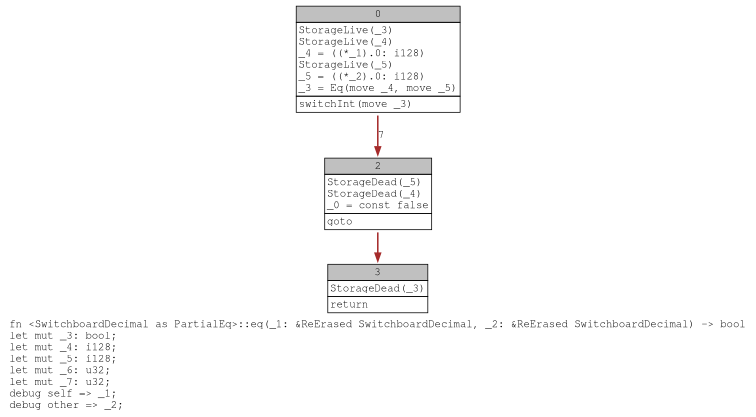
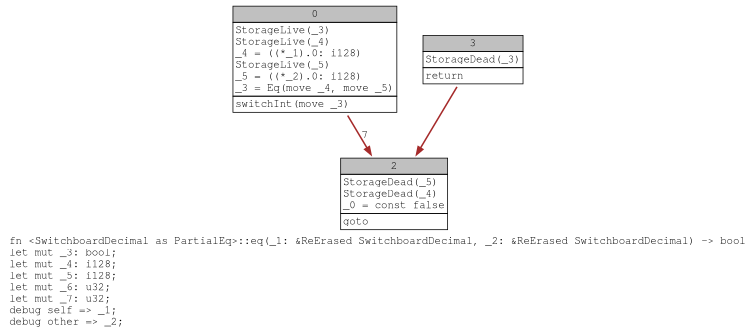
(378, 243) -> (439, 117)
